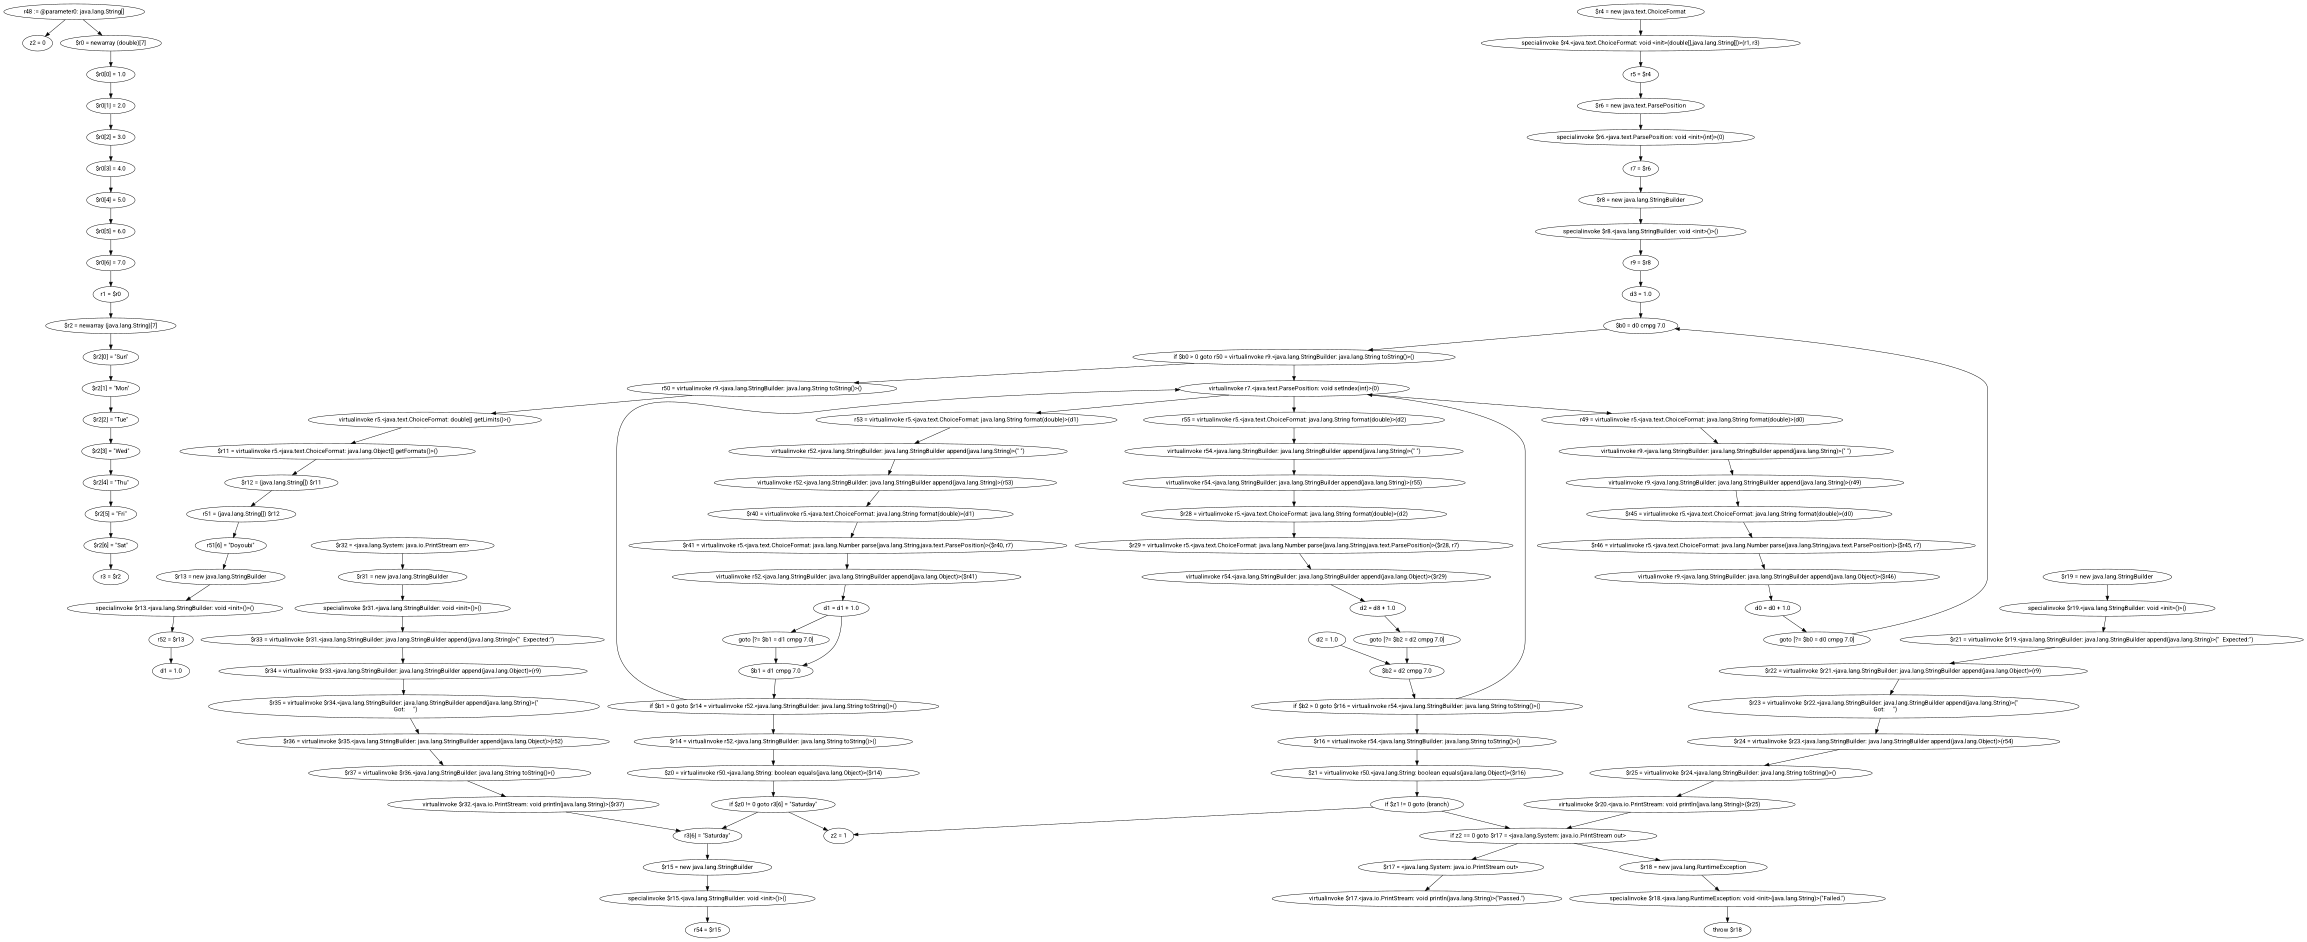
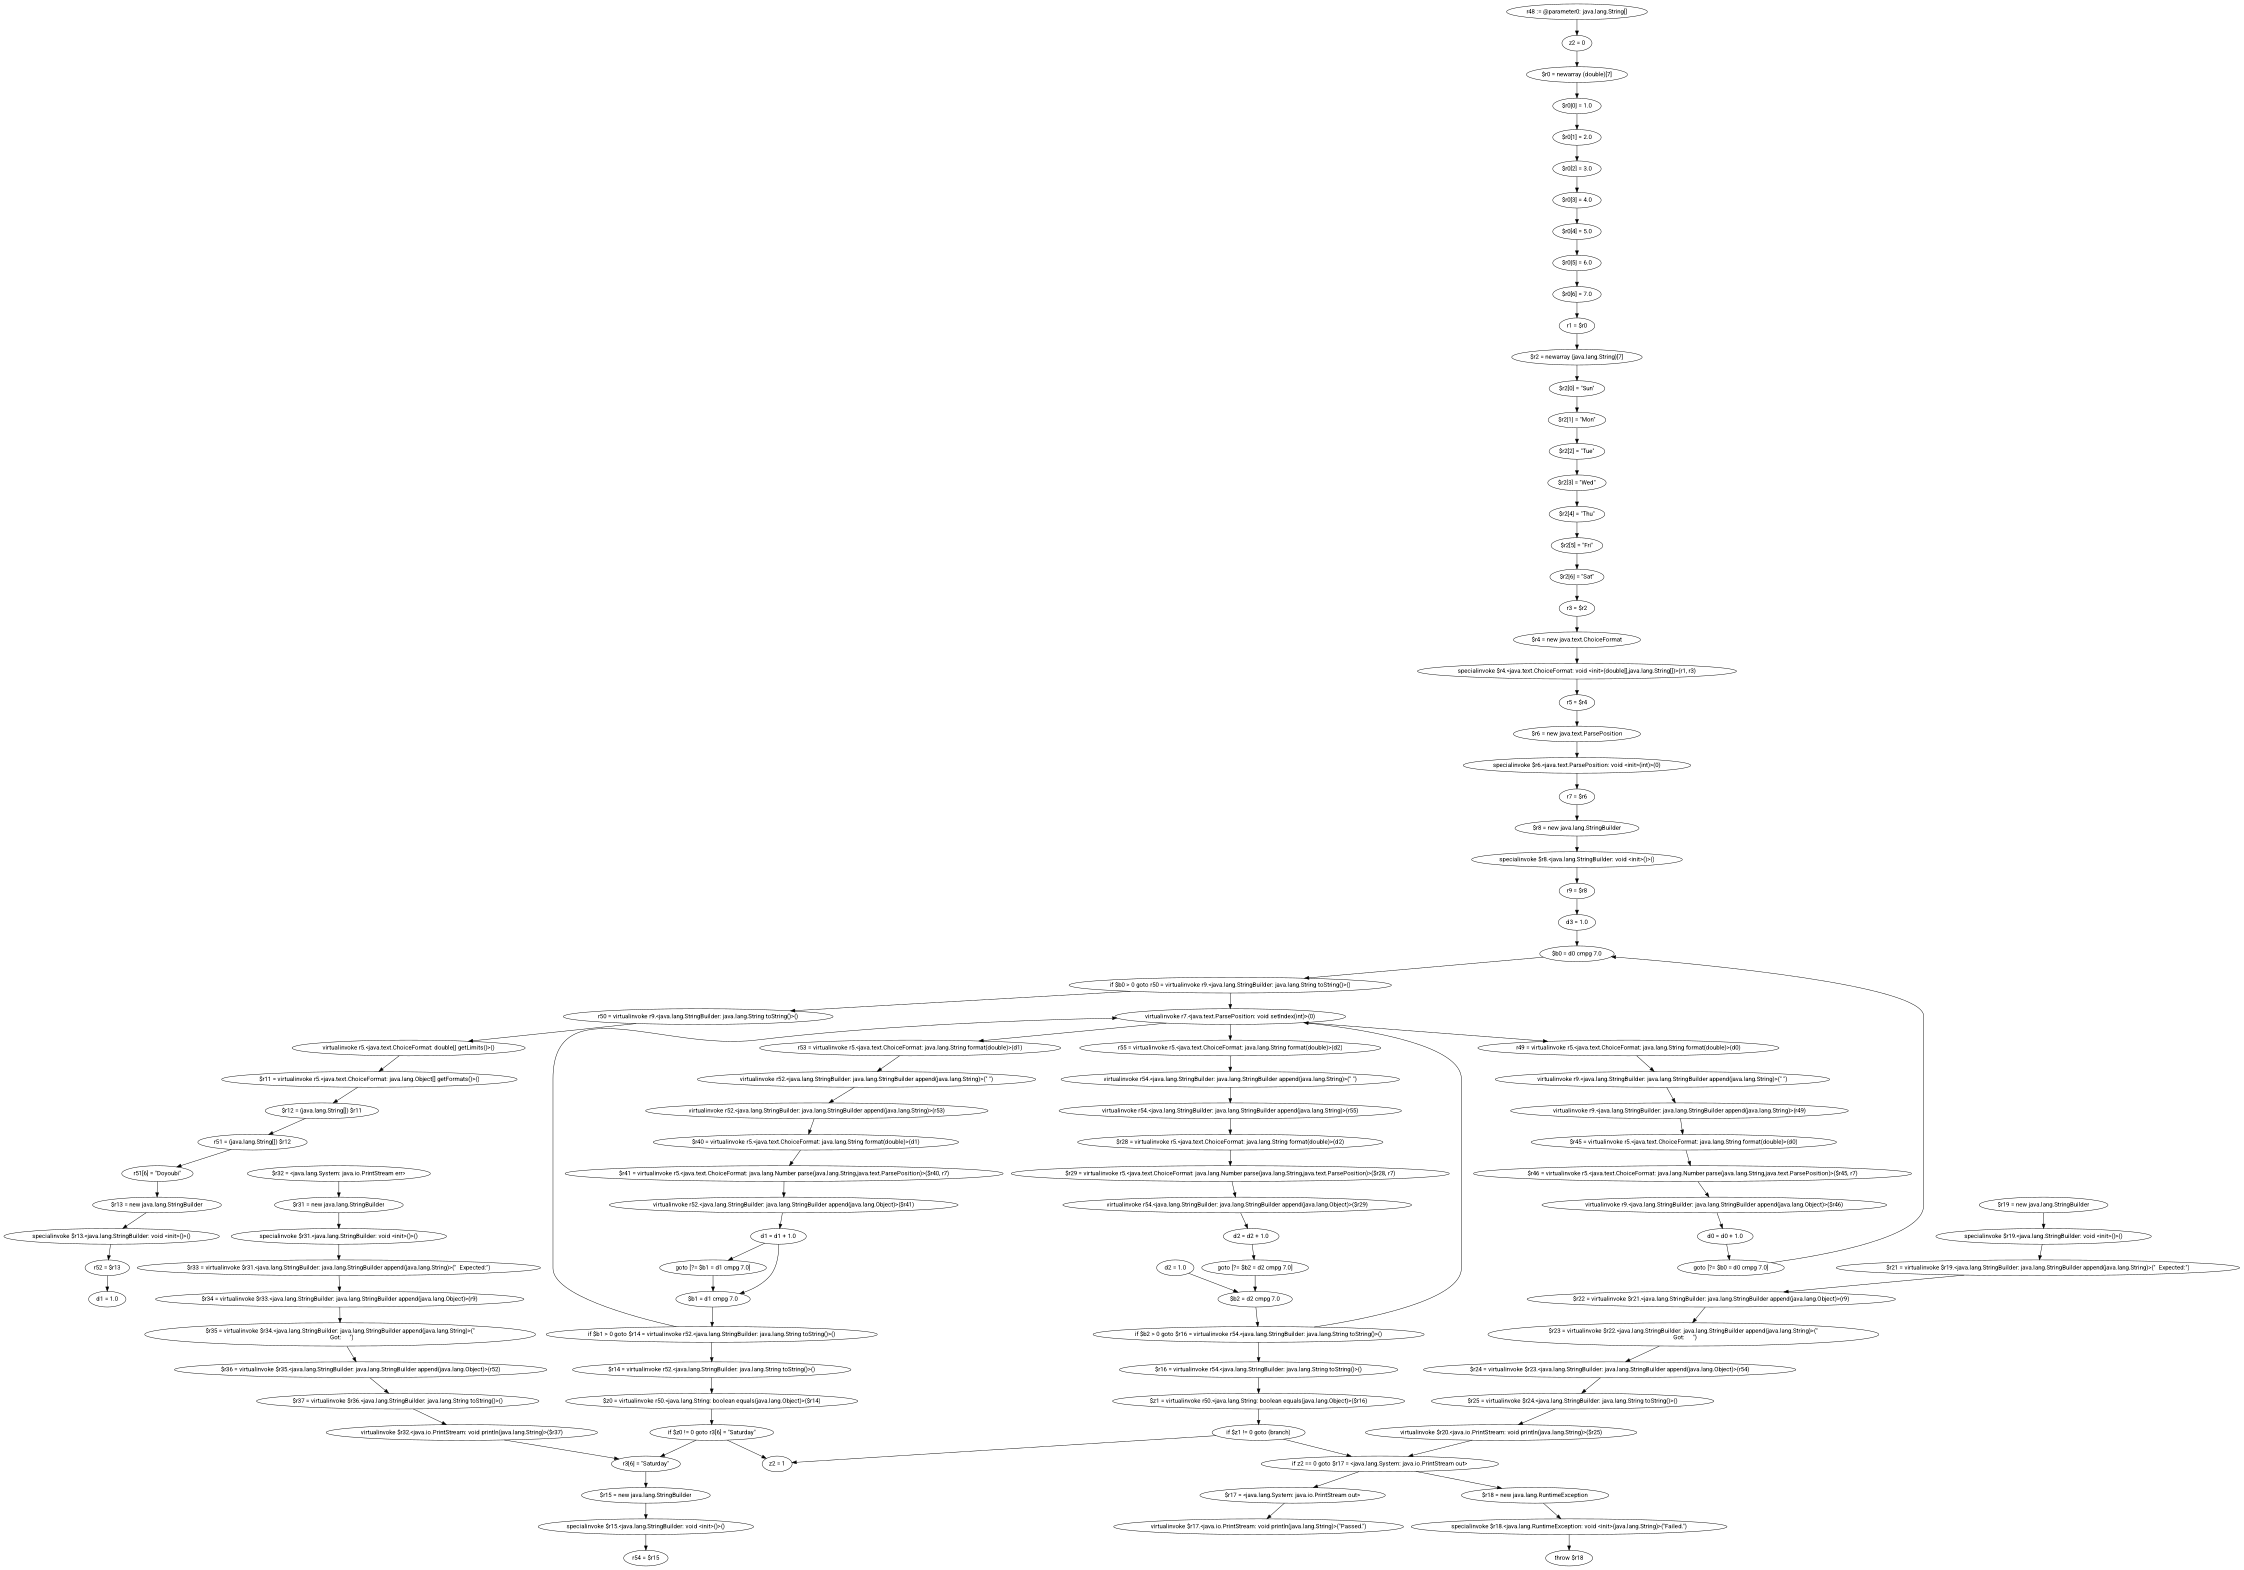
(91, 26) -> (1577, 57)
(1378, 608) -> (1251, 1236)
none -> (1577, 622)
